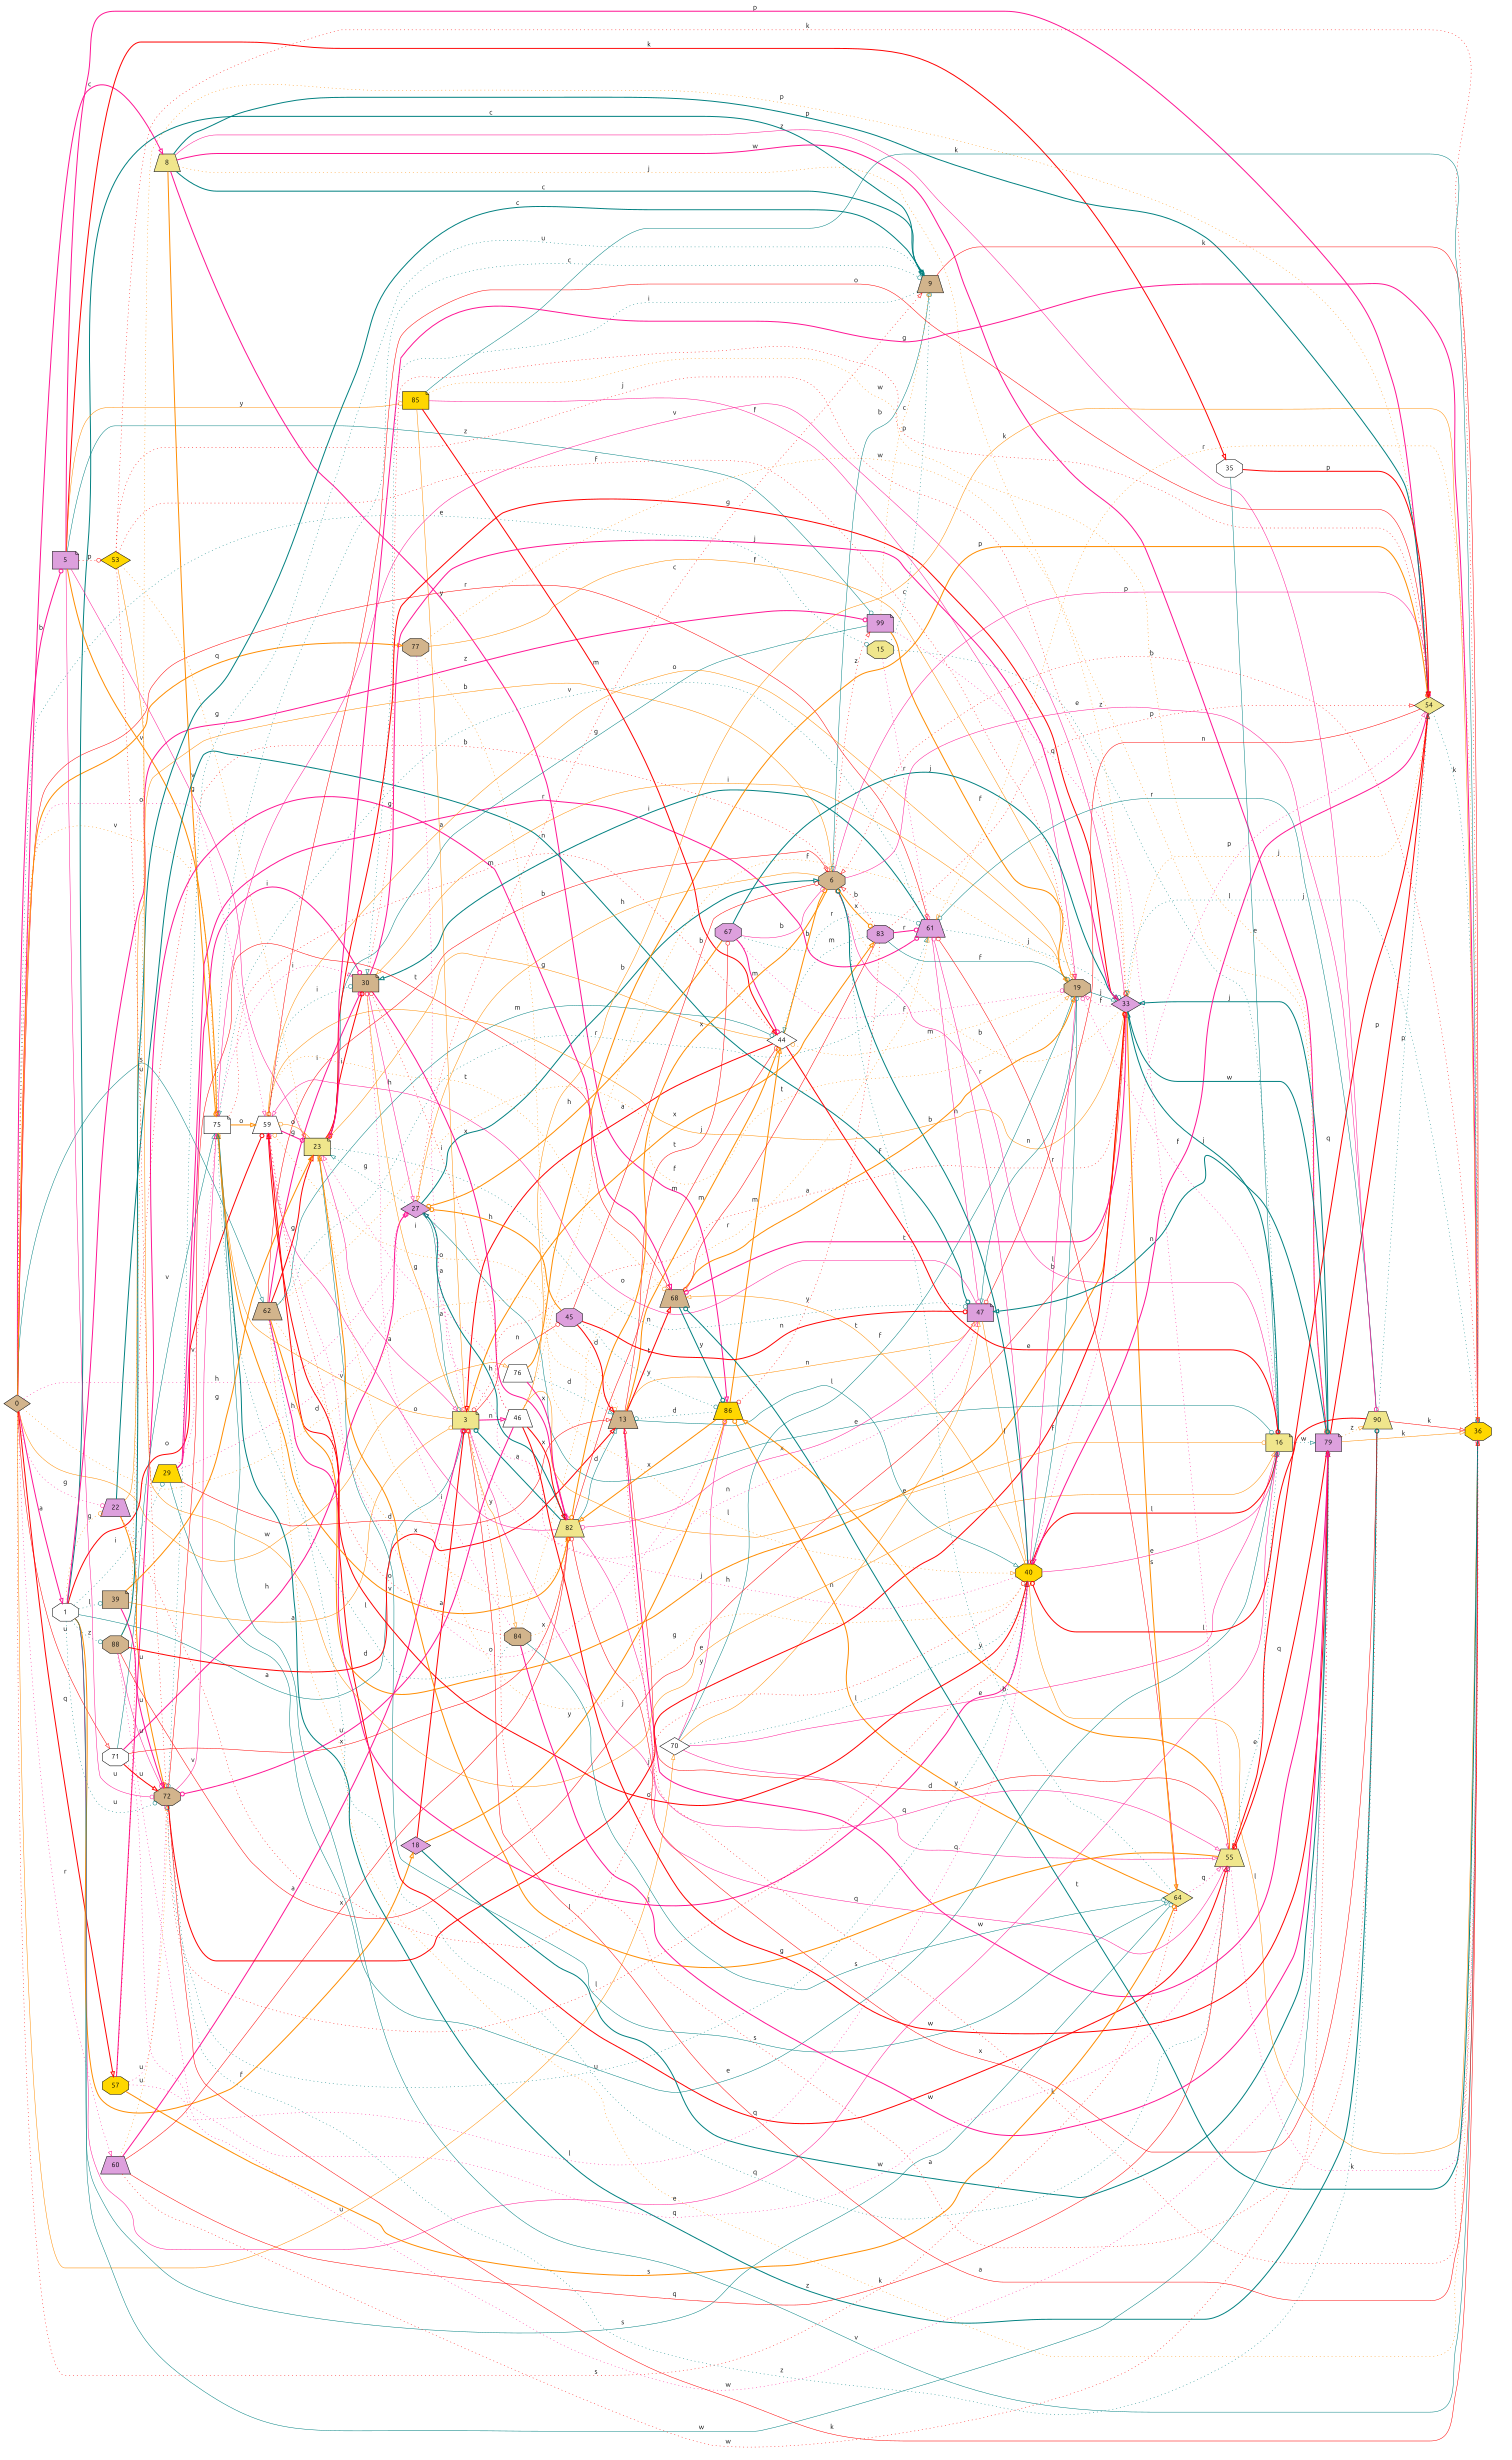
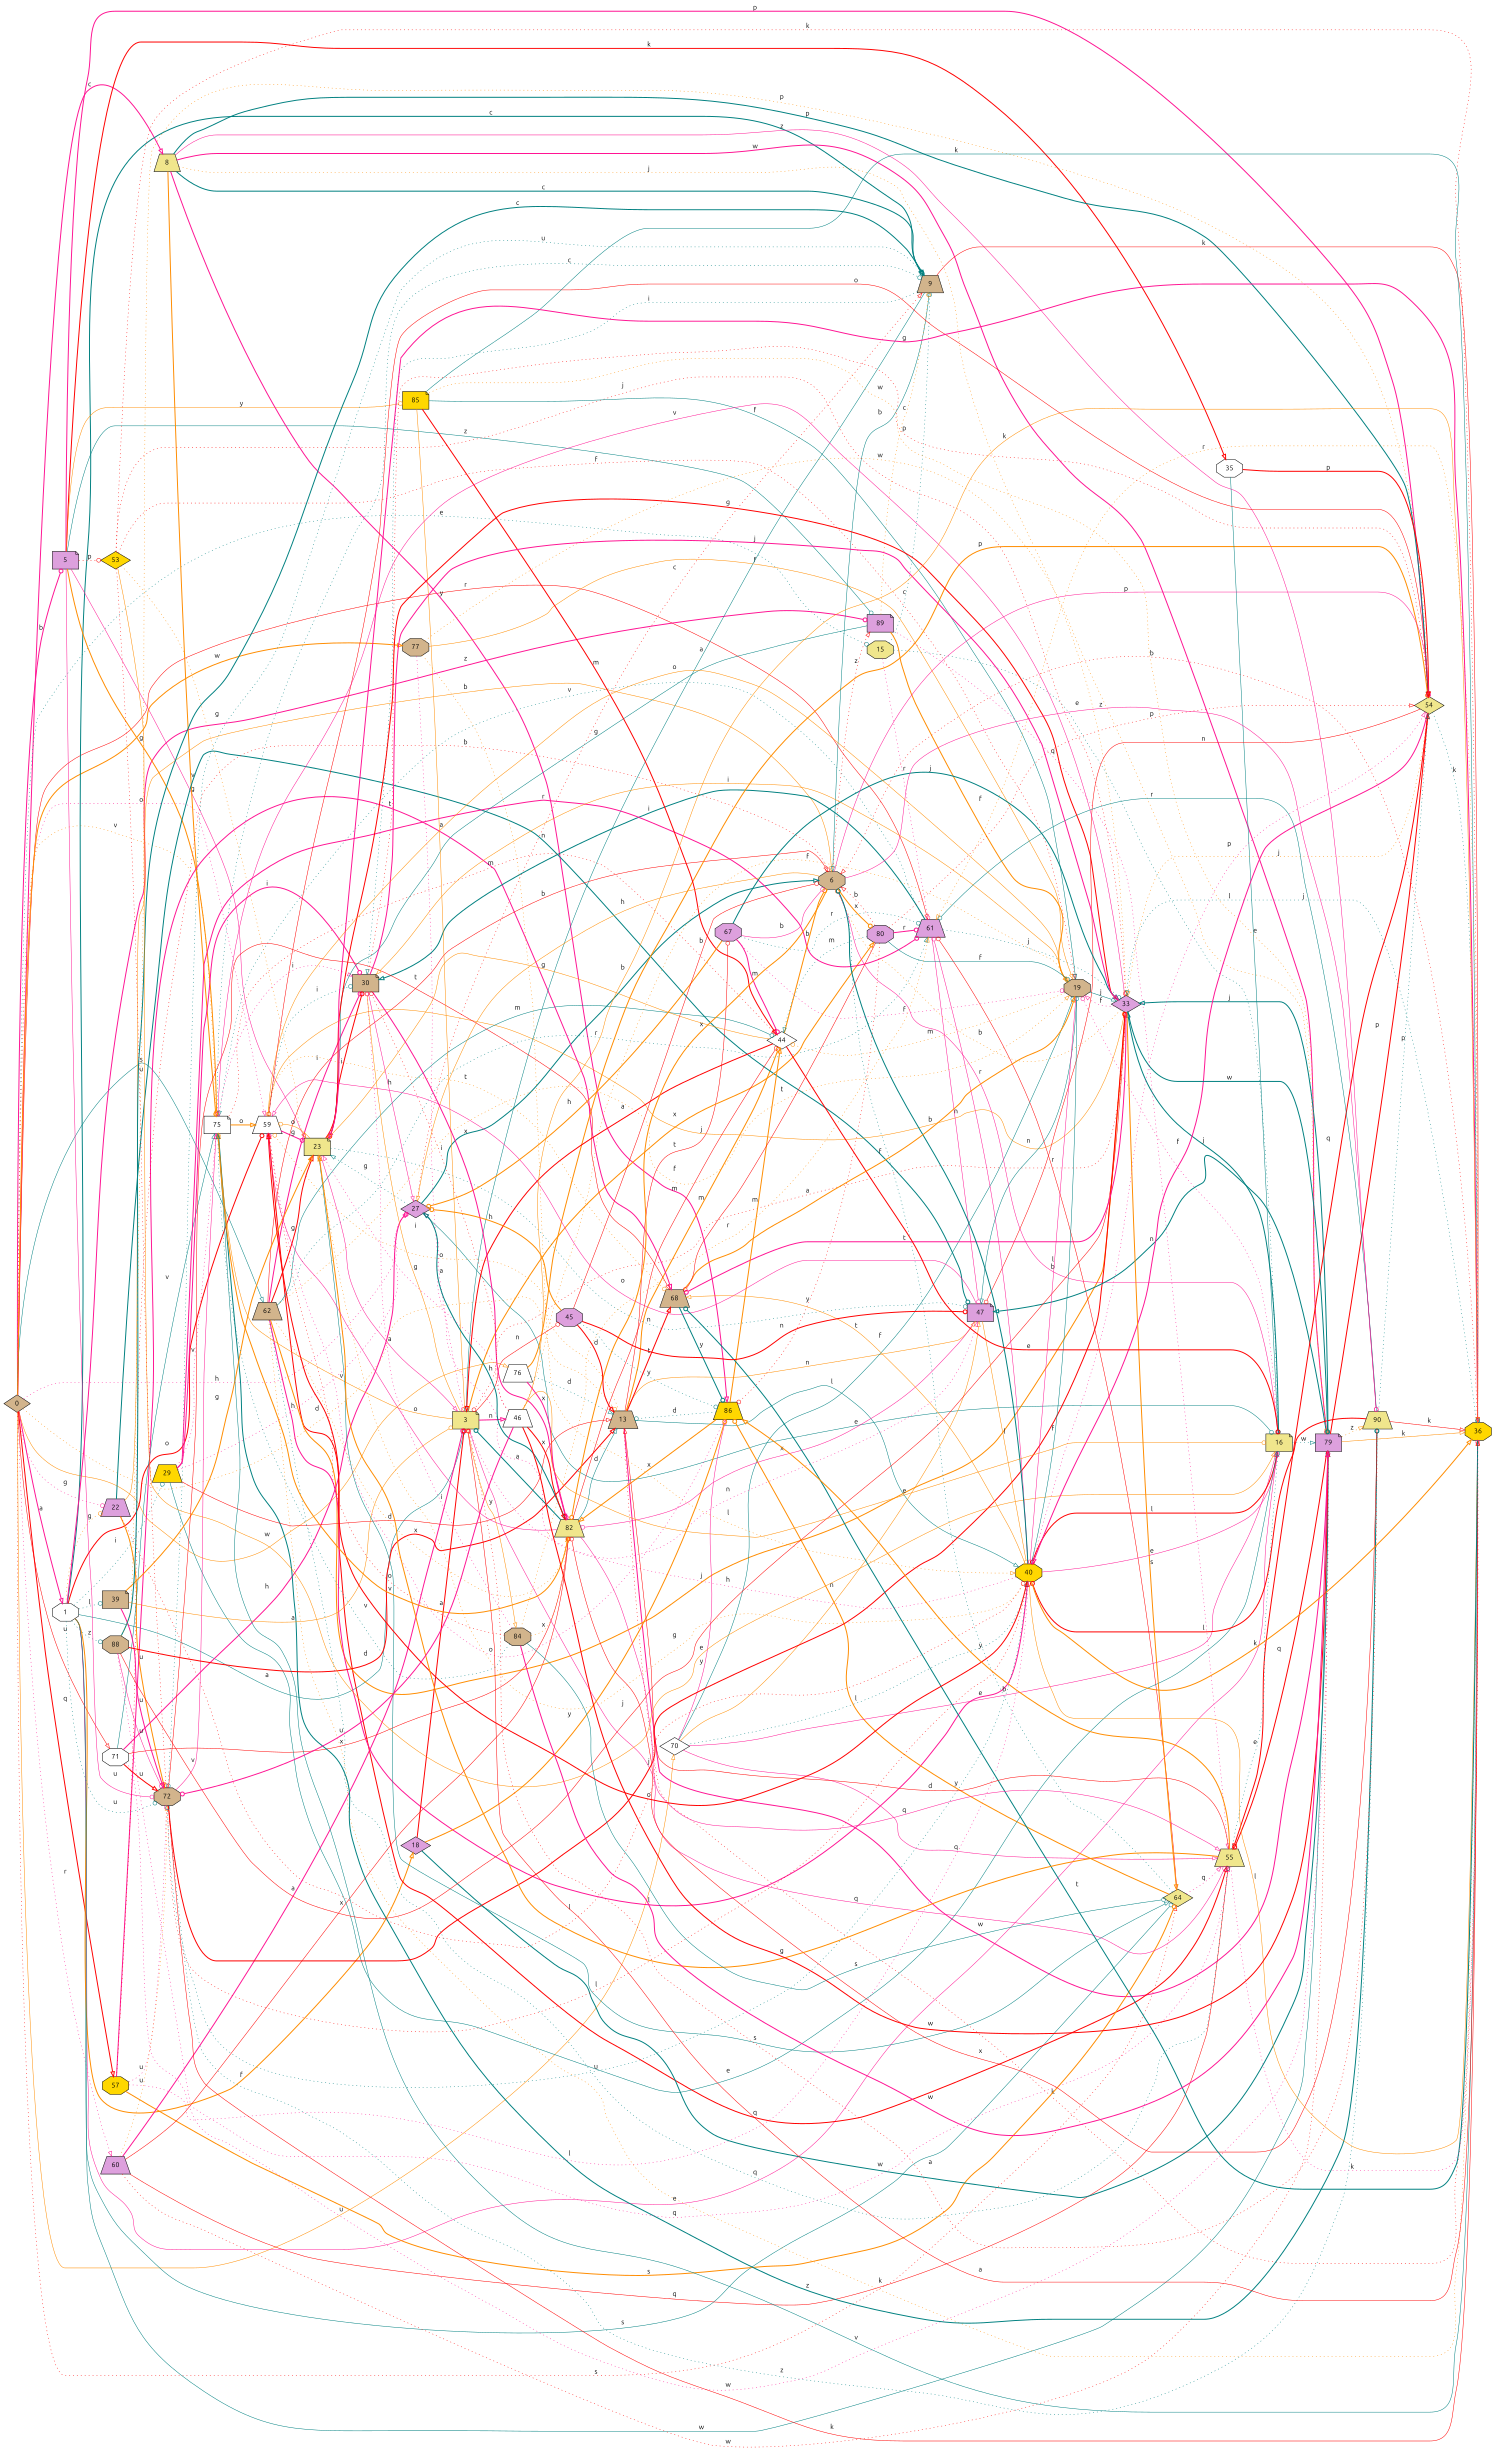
(883, 525) -> (883, 525)
(880, 623) -> (880, 623)
(217, 656) -> (217, 656)
(141, 738) -> (141, 738)
(390, 804) -> (390, 804)
(880, 934) -> (880, 934)
(439, 1315) -> (617, 820)
(366, 1606) -> (366, 1606)
none -> (1249, 1652)
